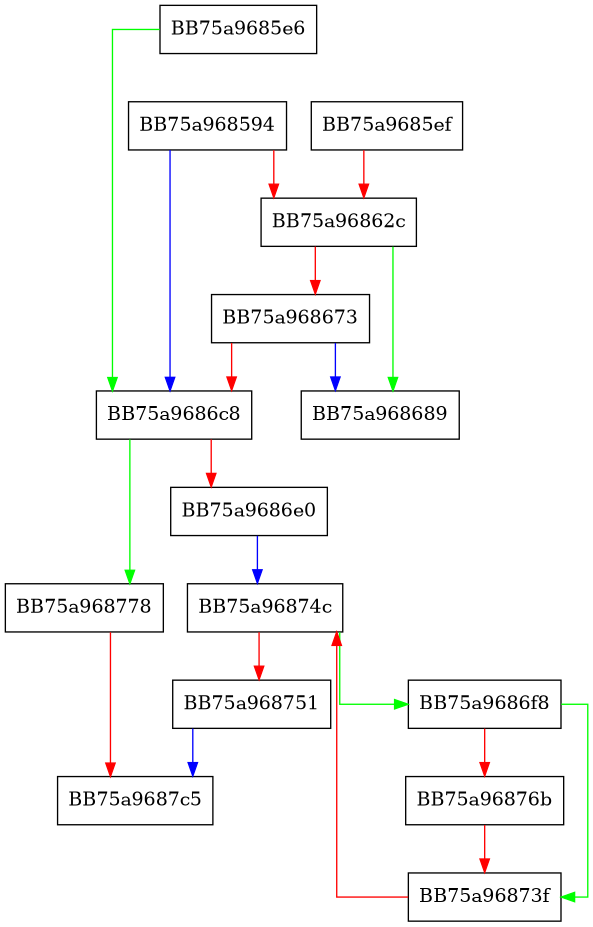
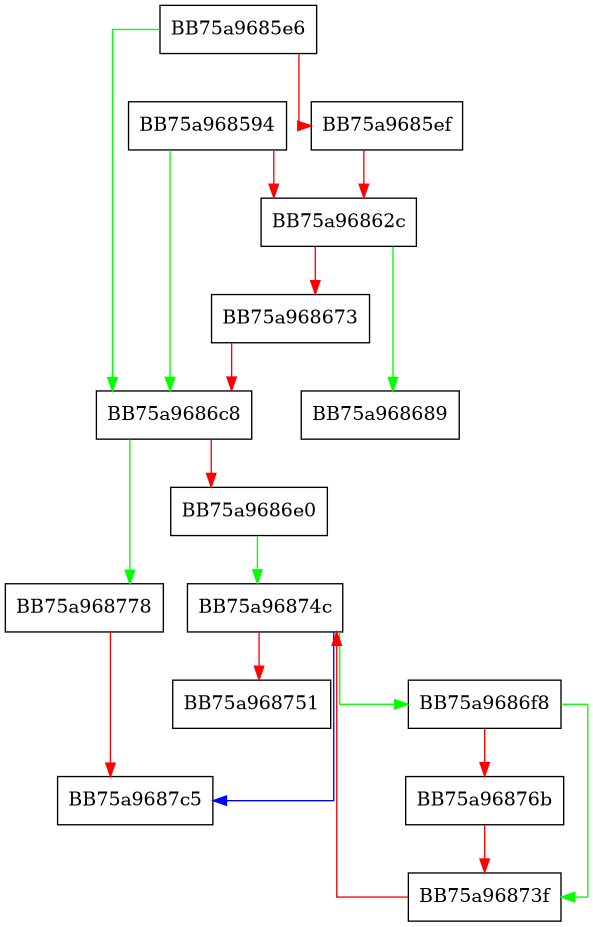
none -> (299, 90)
(170, 264) -> (170, 264)
(335, 360) -> none
(257, 553) -> (257, 553)
(193, 746) -> (323, 801)
